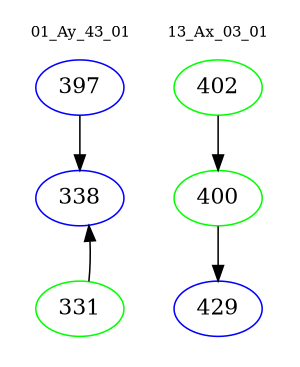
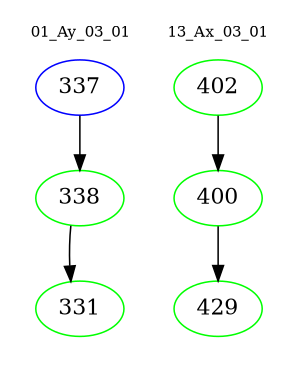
(81, 33) -> (81, 33)
(80, 88) -> (80, 88)
(80, 198) -> (80, 198)
(90, 261) -> (70, 246)
(218, 309) -> (218, 309)
